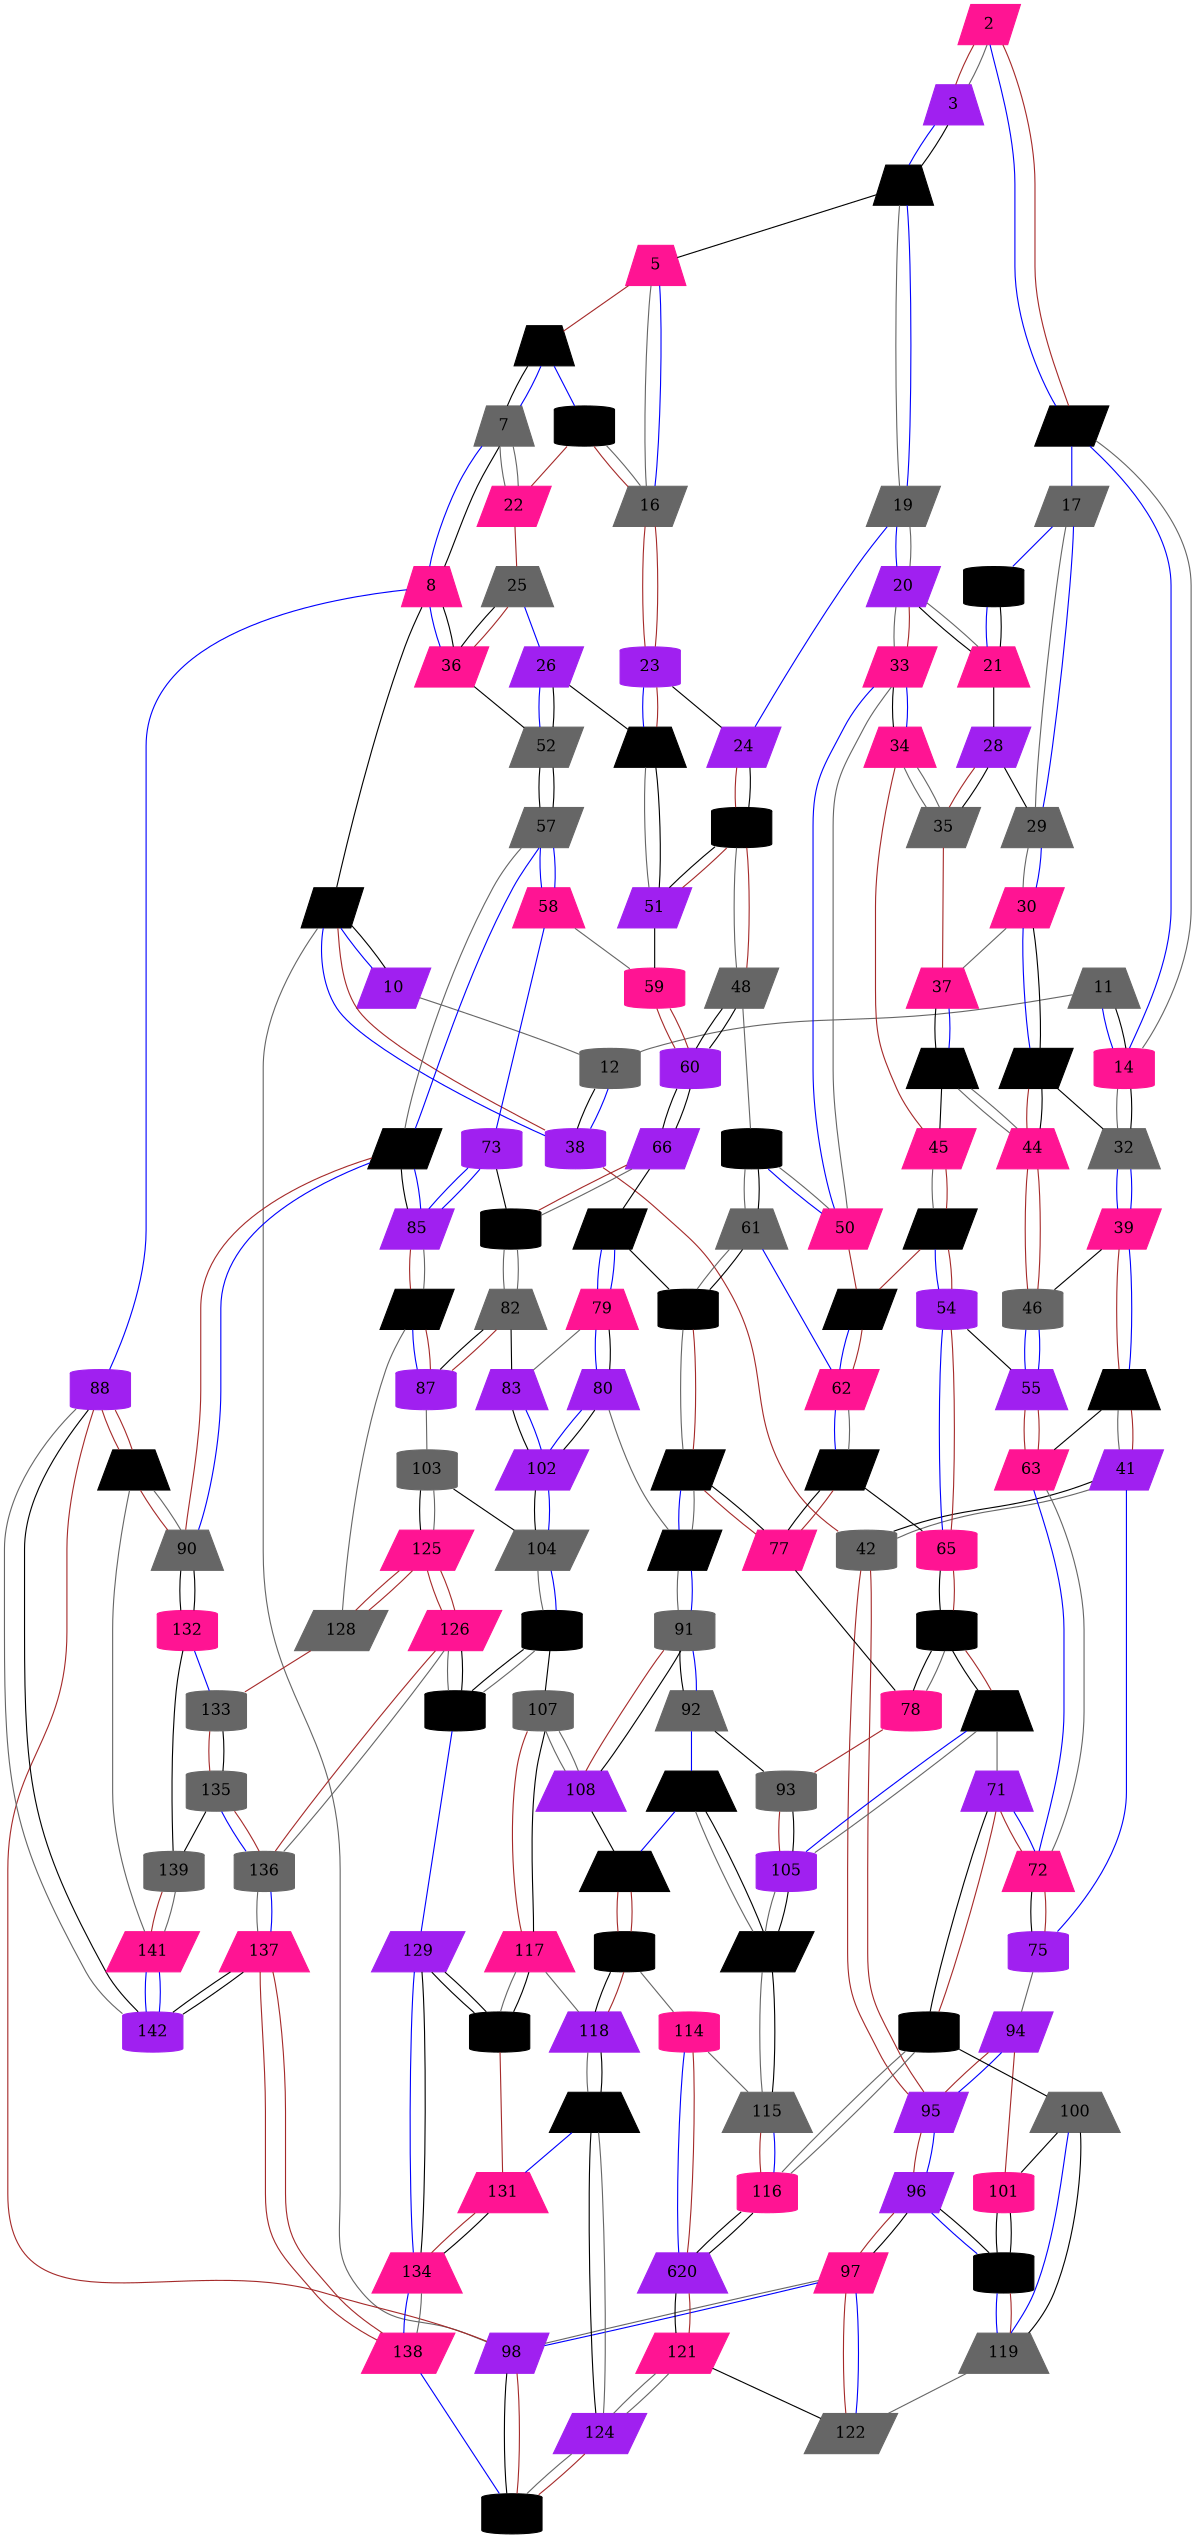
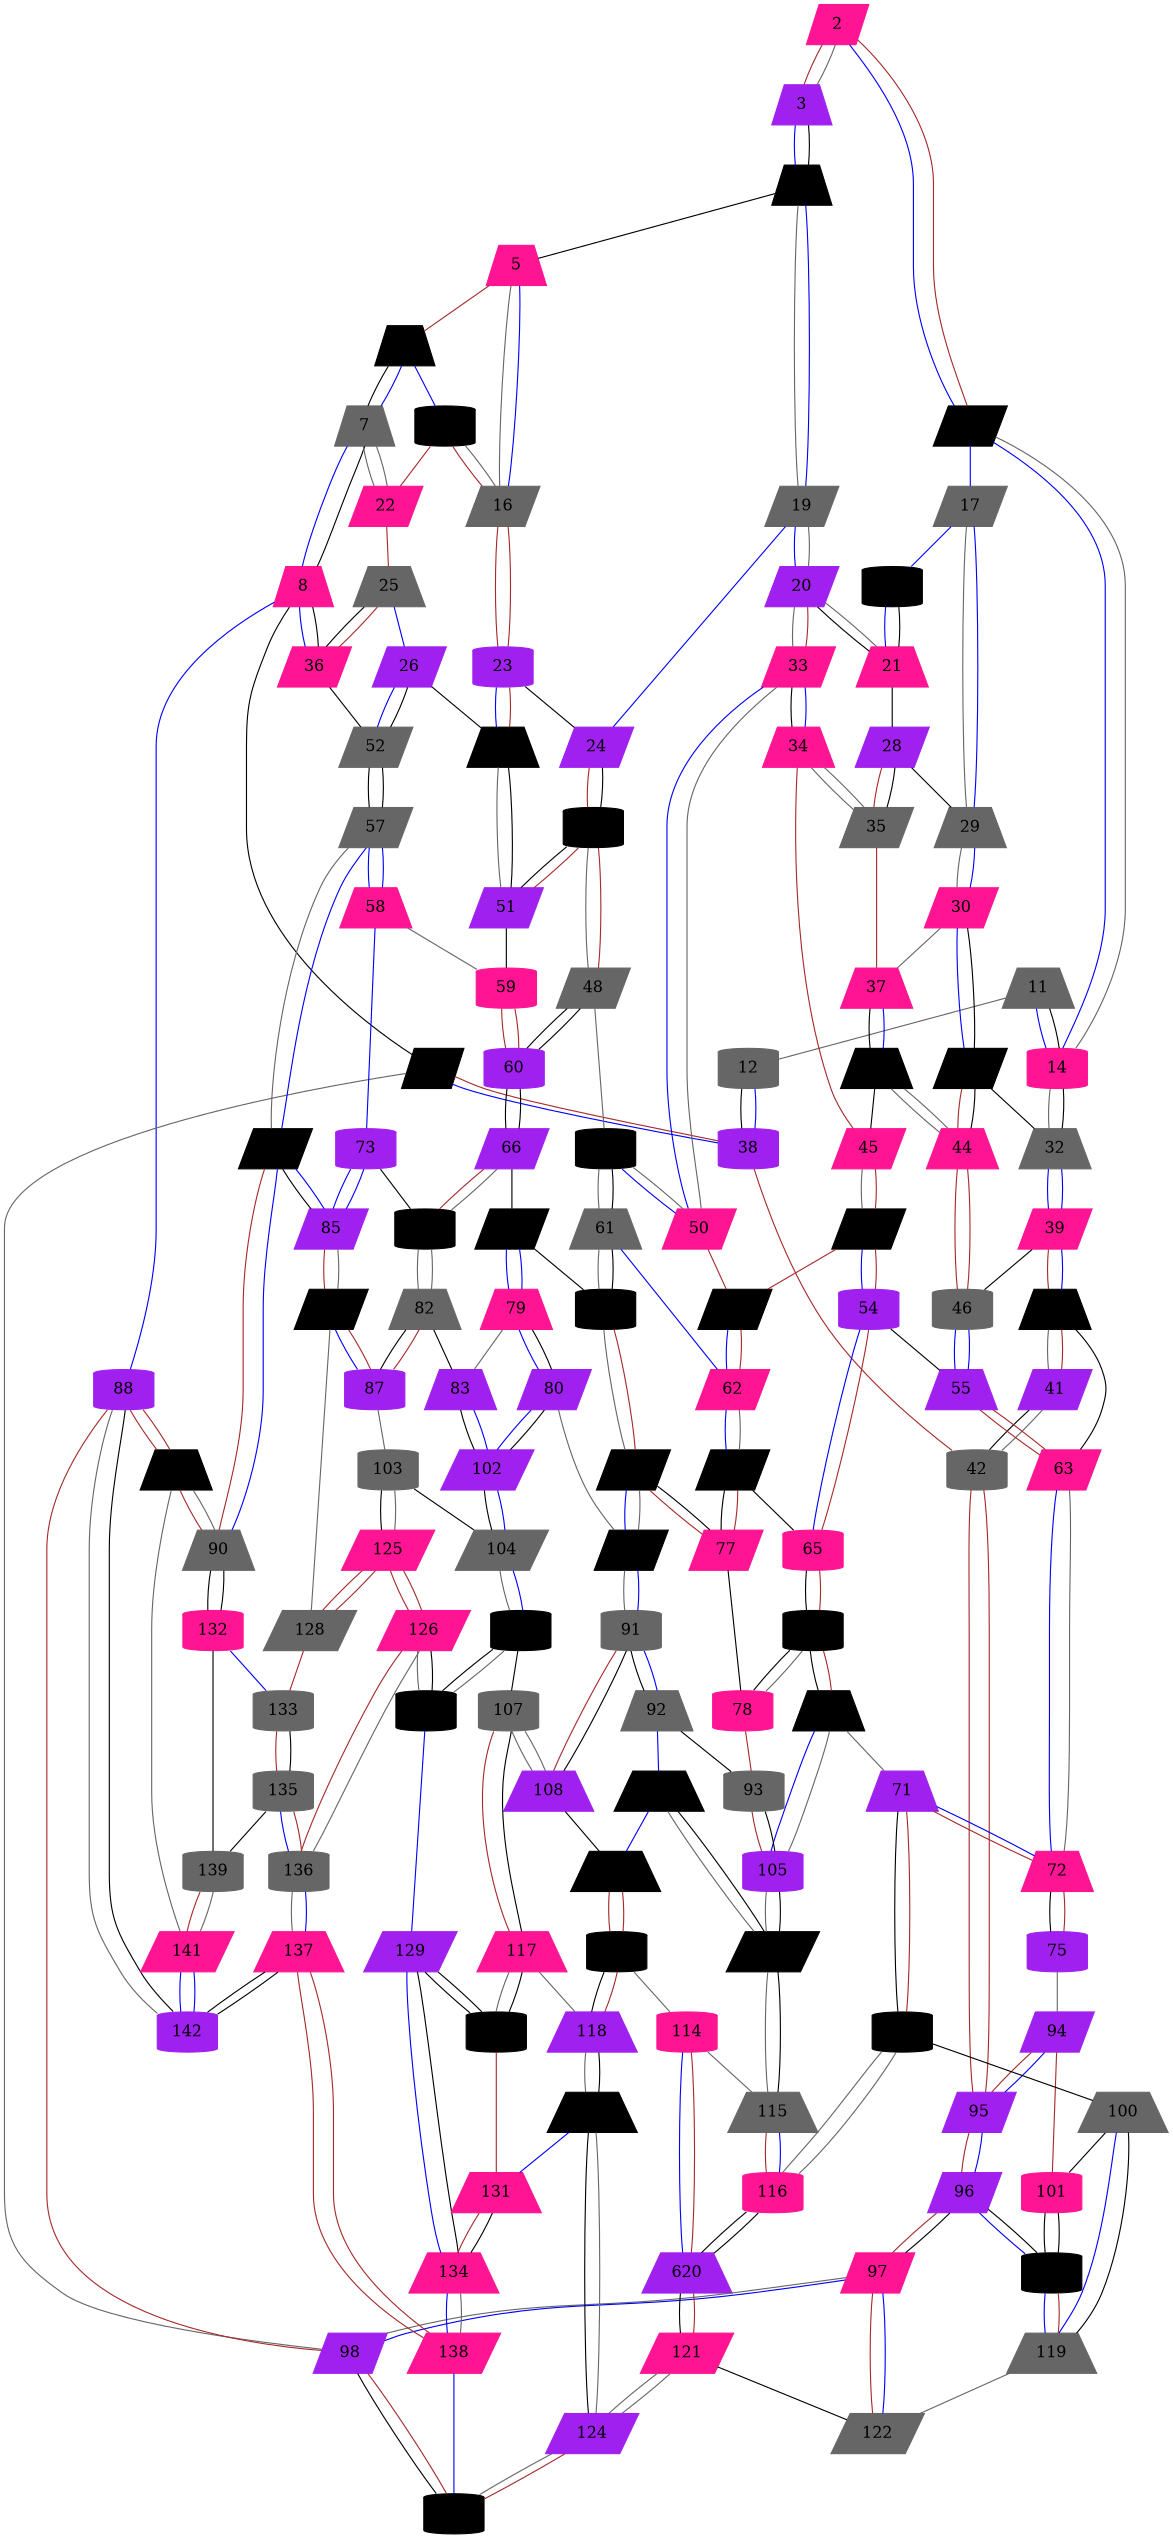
(394, 988) -> none
(603, 1390) -> (554, 1390)
(1126, 1721) -> none
